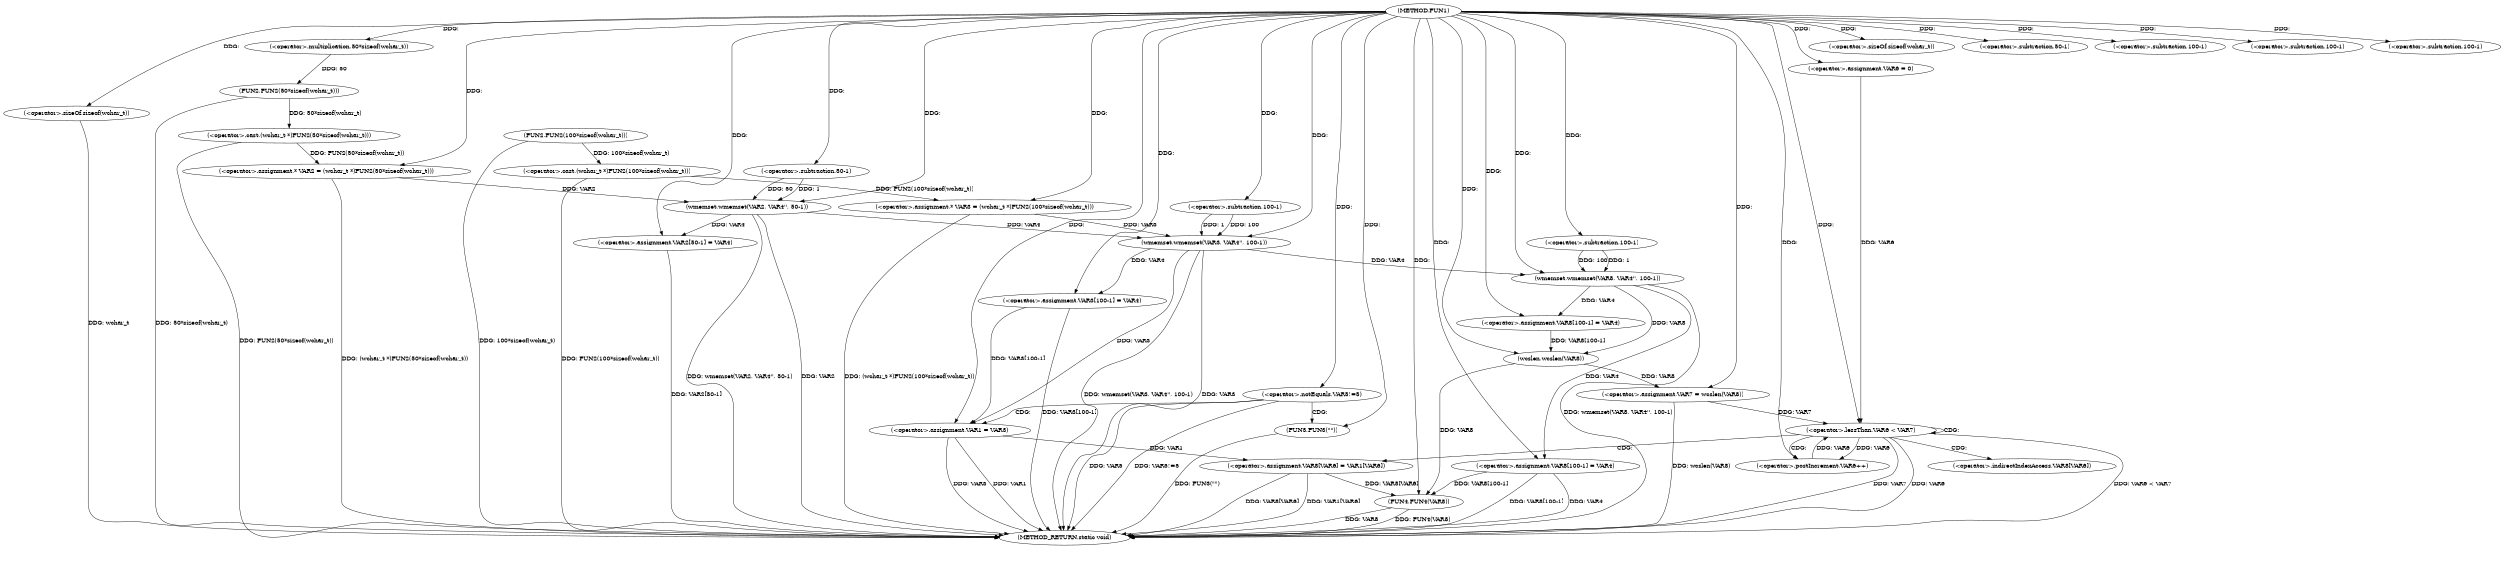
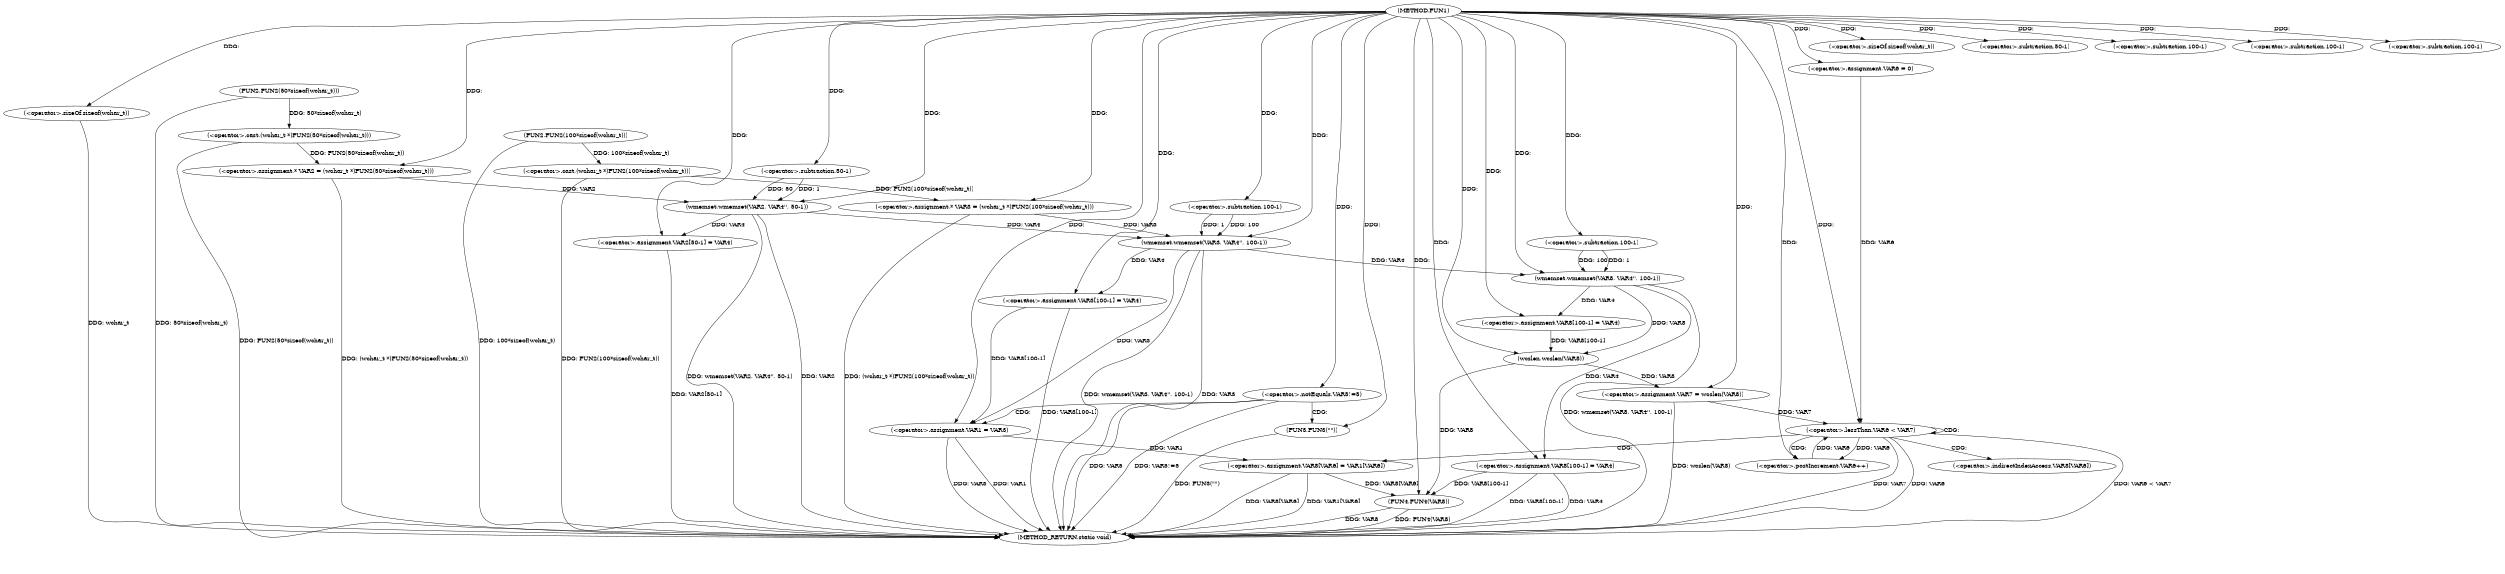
(339, 47) -> none
